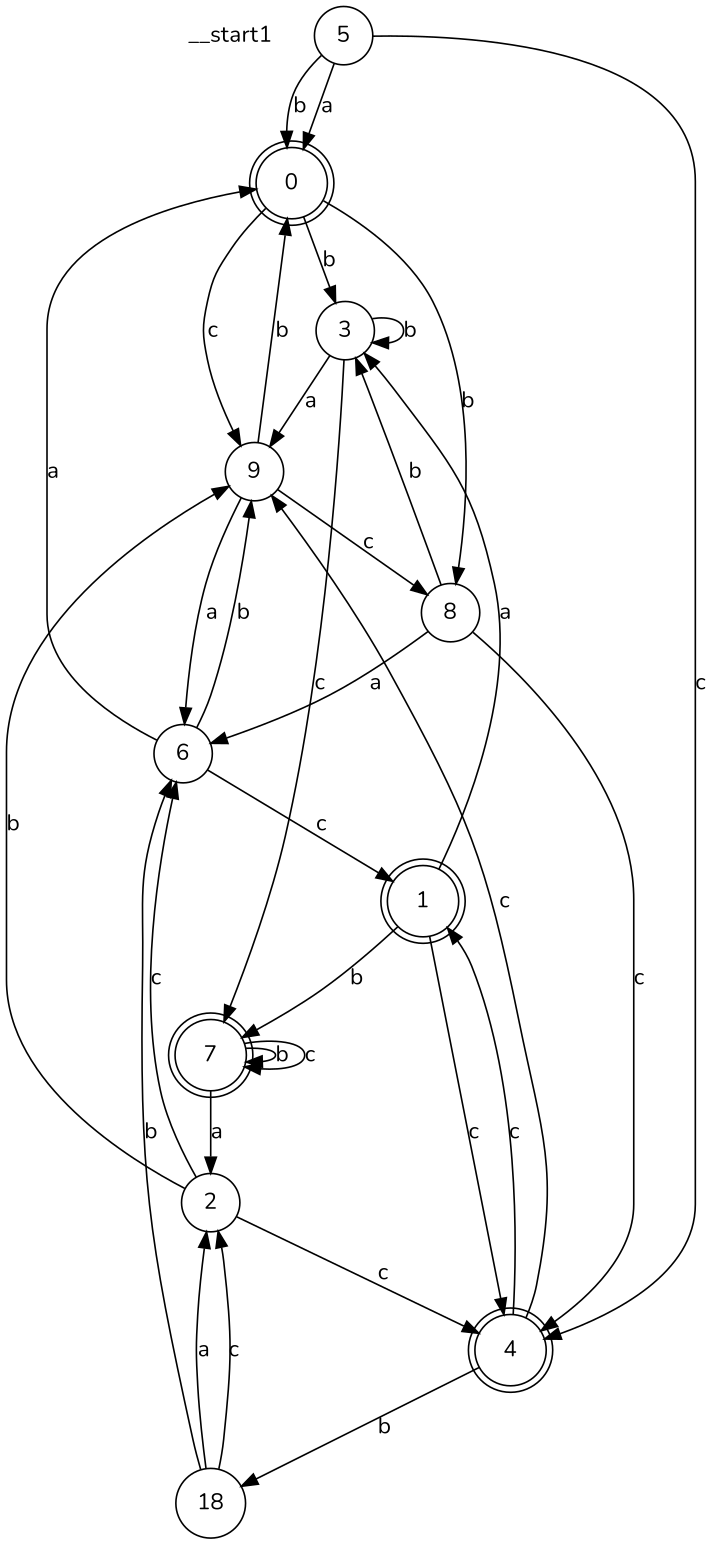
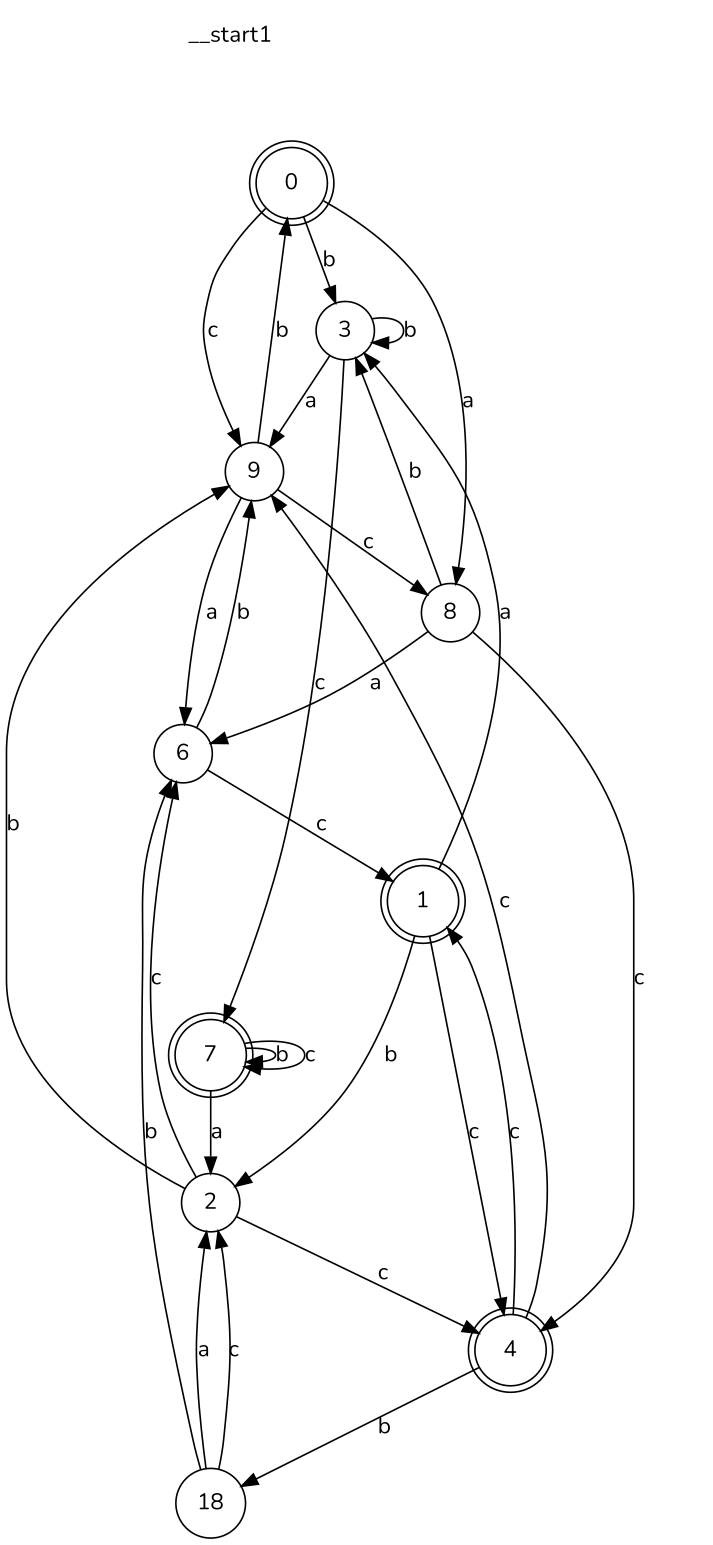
(344, 36) -> none
(468, 401) -> (468, 401)
(47, 432) -> none
(331, 983) -> (357, 1074)
